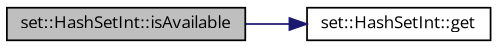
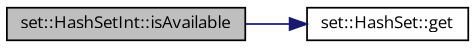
(399, 24) -> (388, 24)
